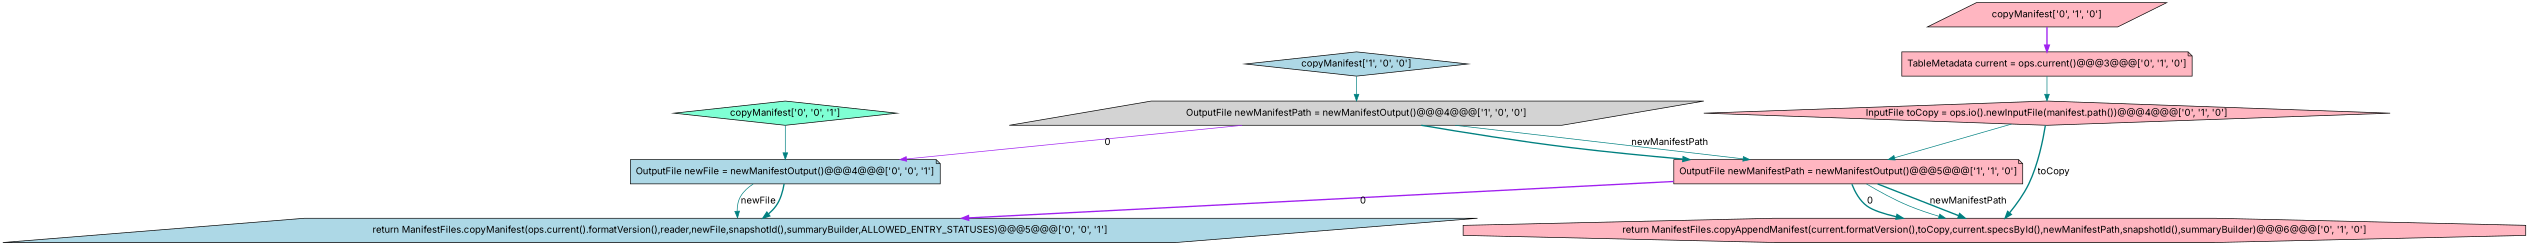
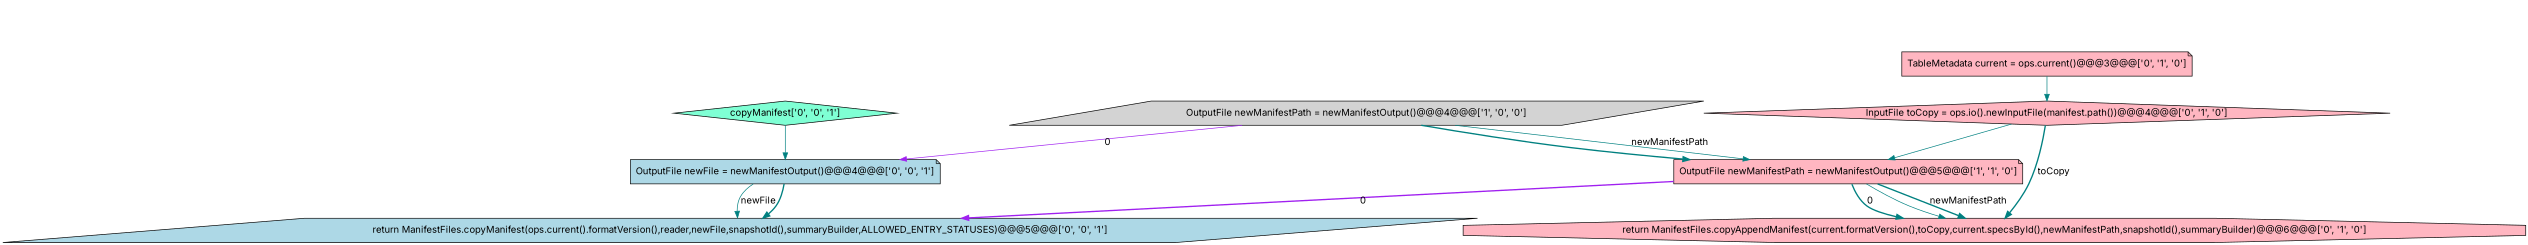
(2047, 15) -> none
(1357, 64) -> none
